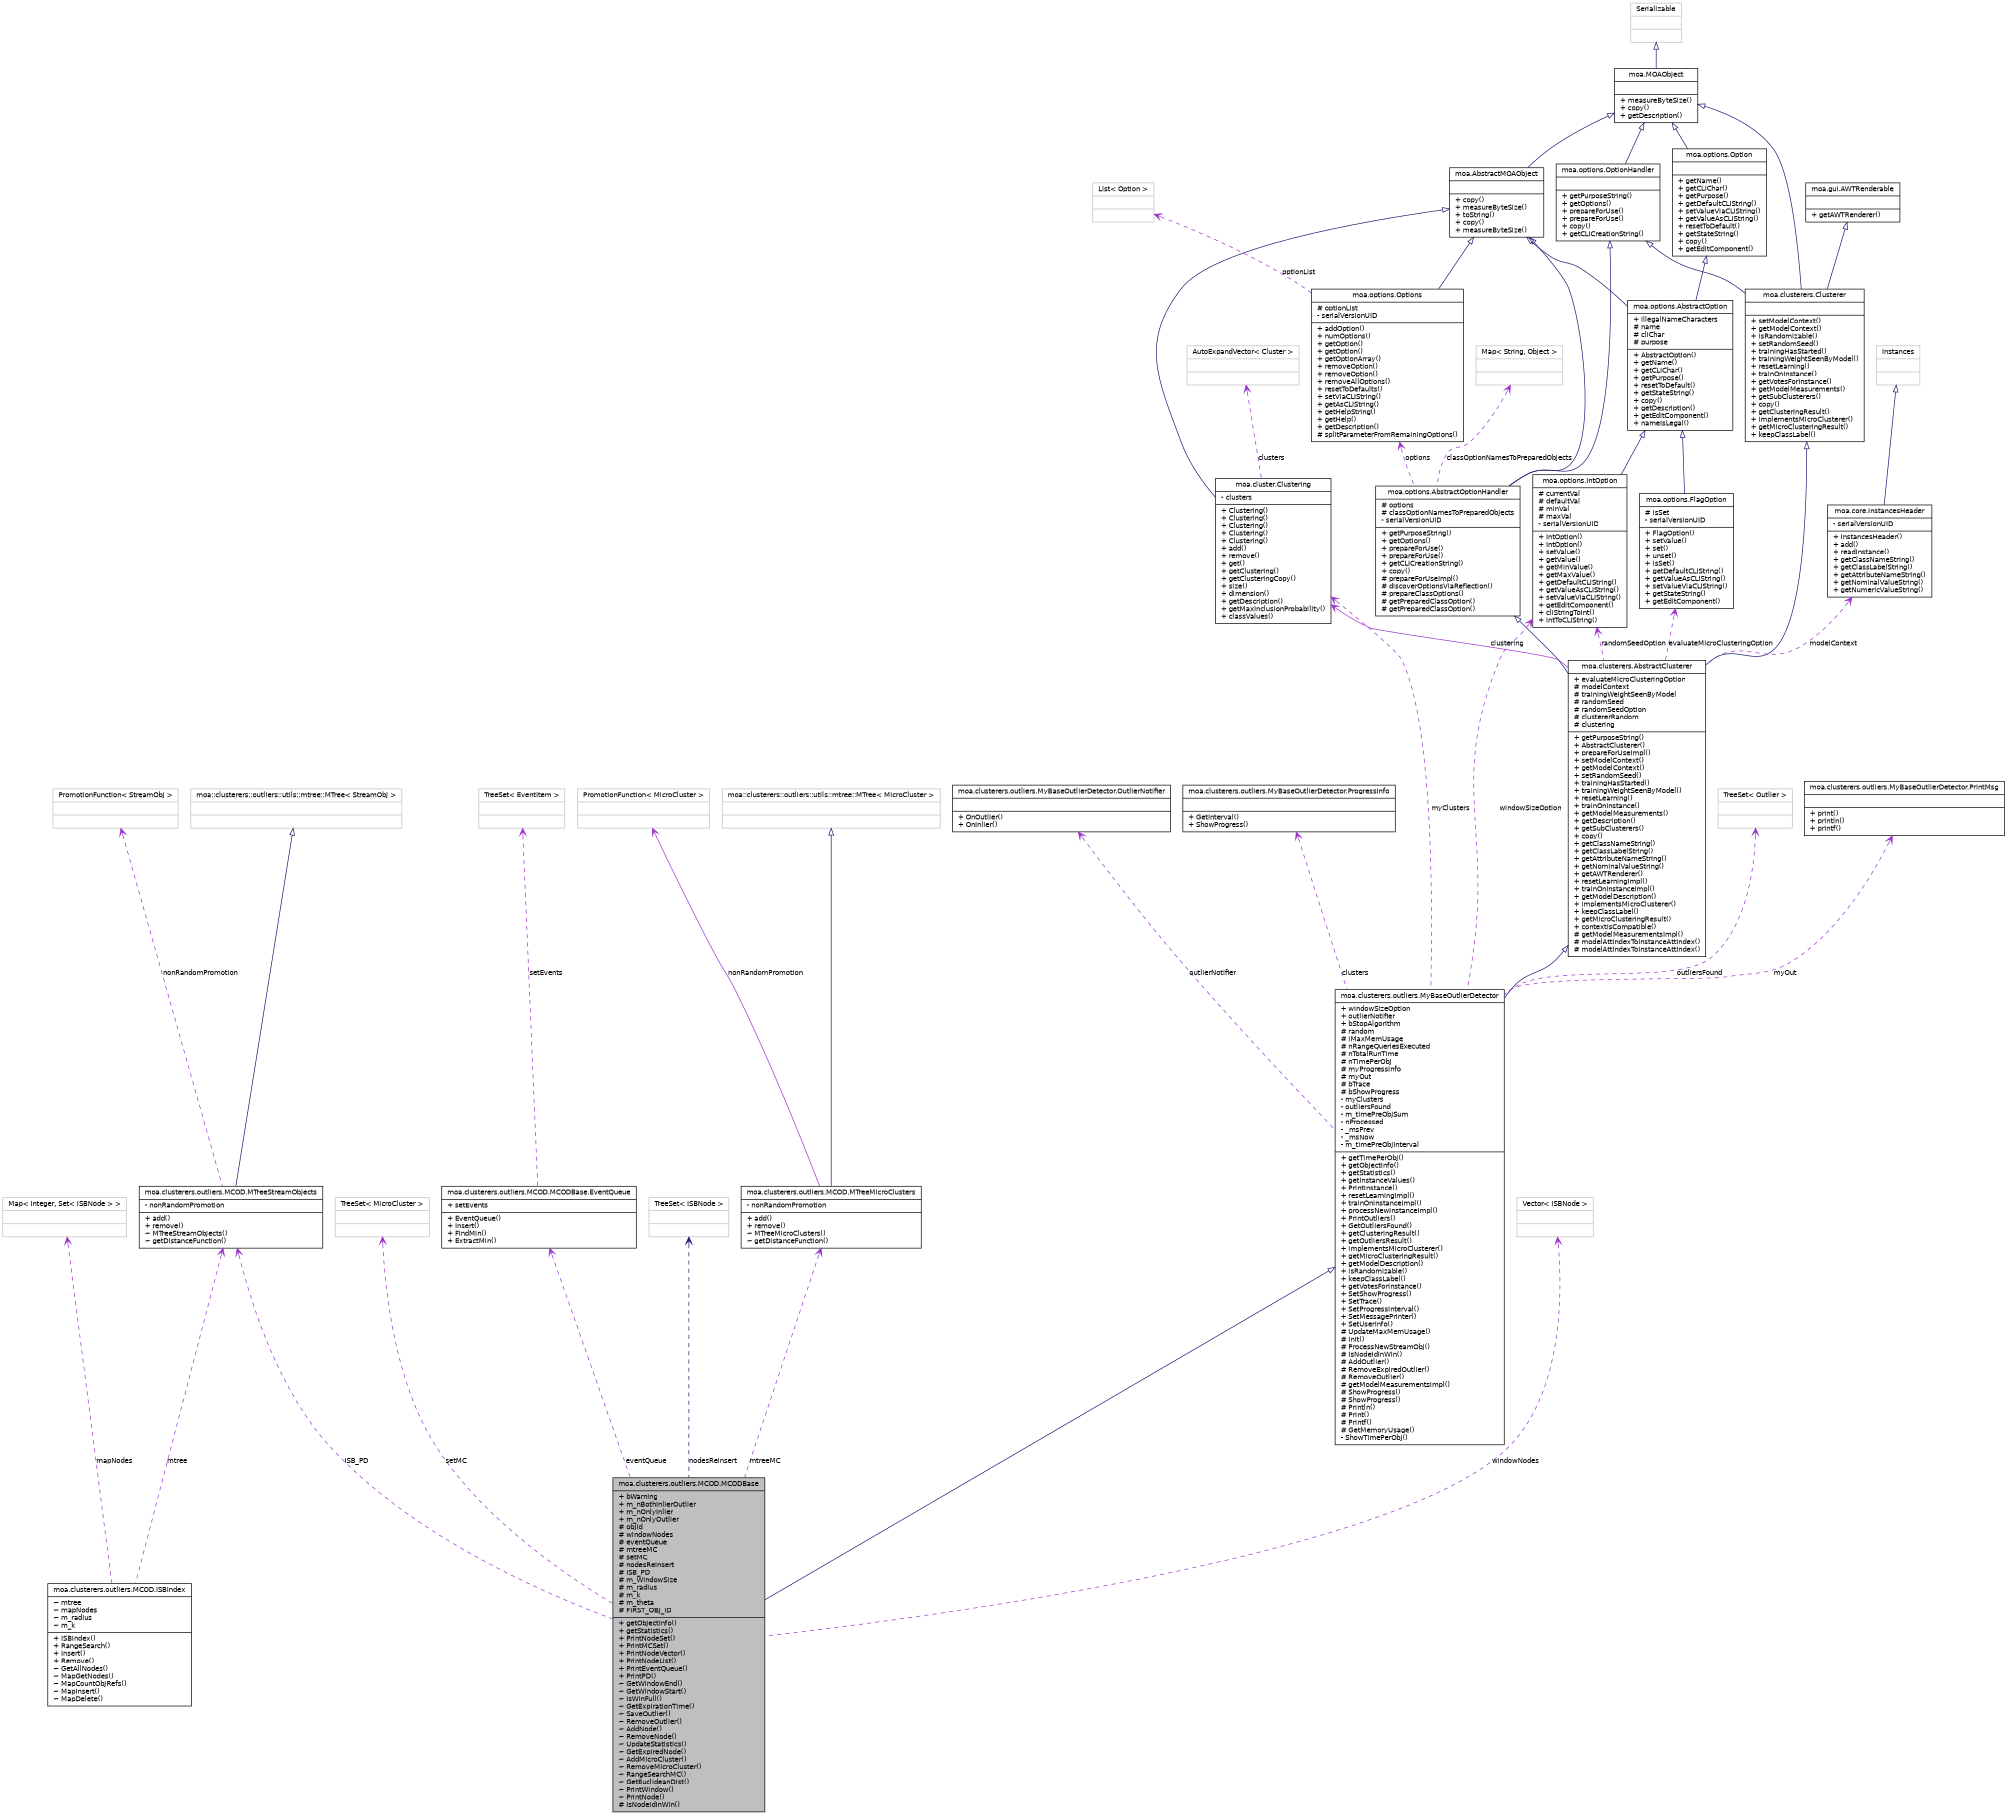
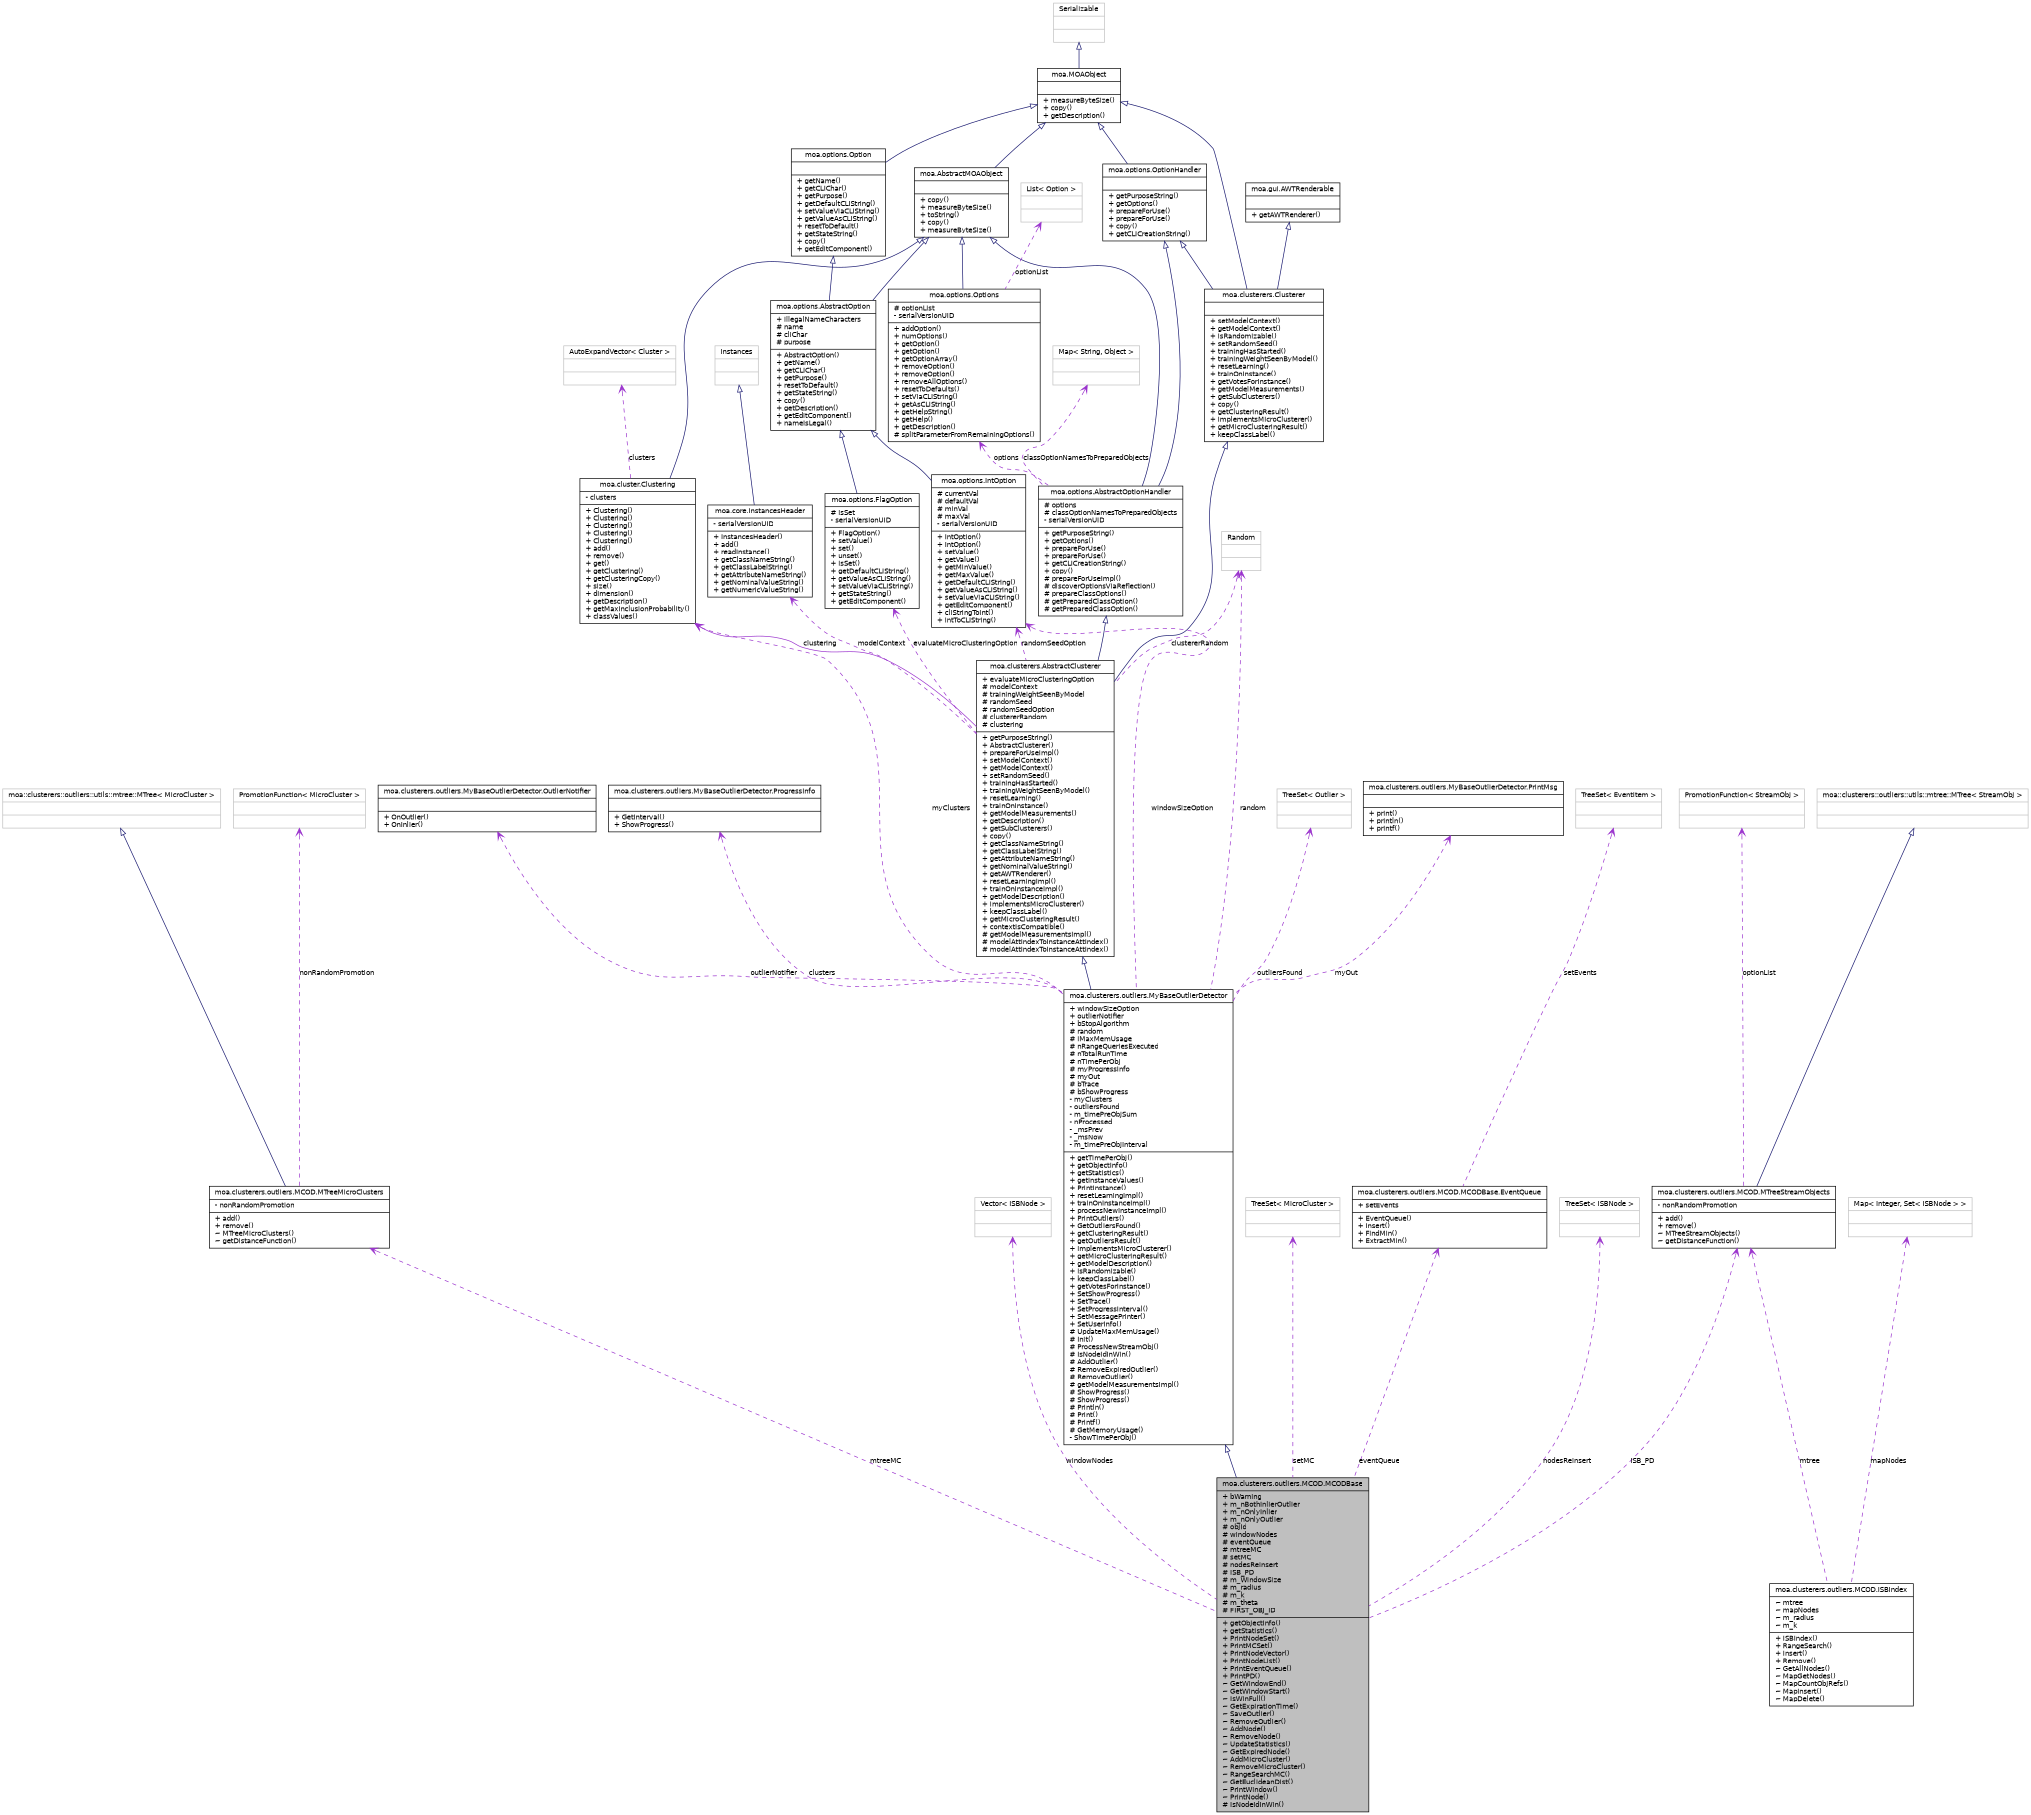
none -> (1241, 551)
(200, 973) -> (1759, 973)
(744, 1008) -> (299, 1011)
(689, 1361) -> (1542, 1461)
